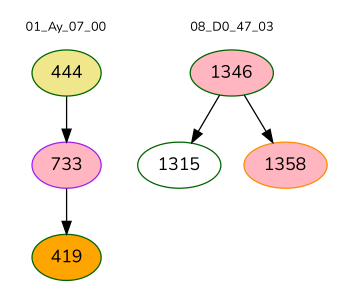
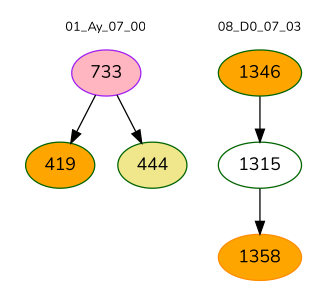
(232, 28) -> (260, 28)
(232, 73) -> (260, 73)
(67, 113) -> (126, 113)
(255, 113) -> (260, 205)
(286, 165) -> (260, 257)
